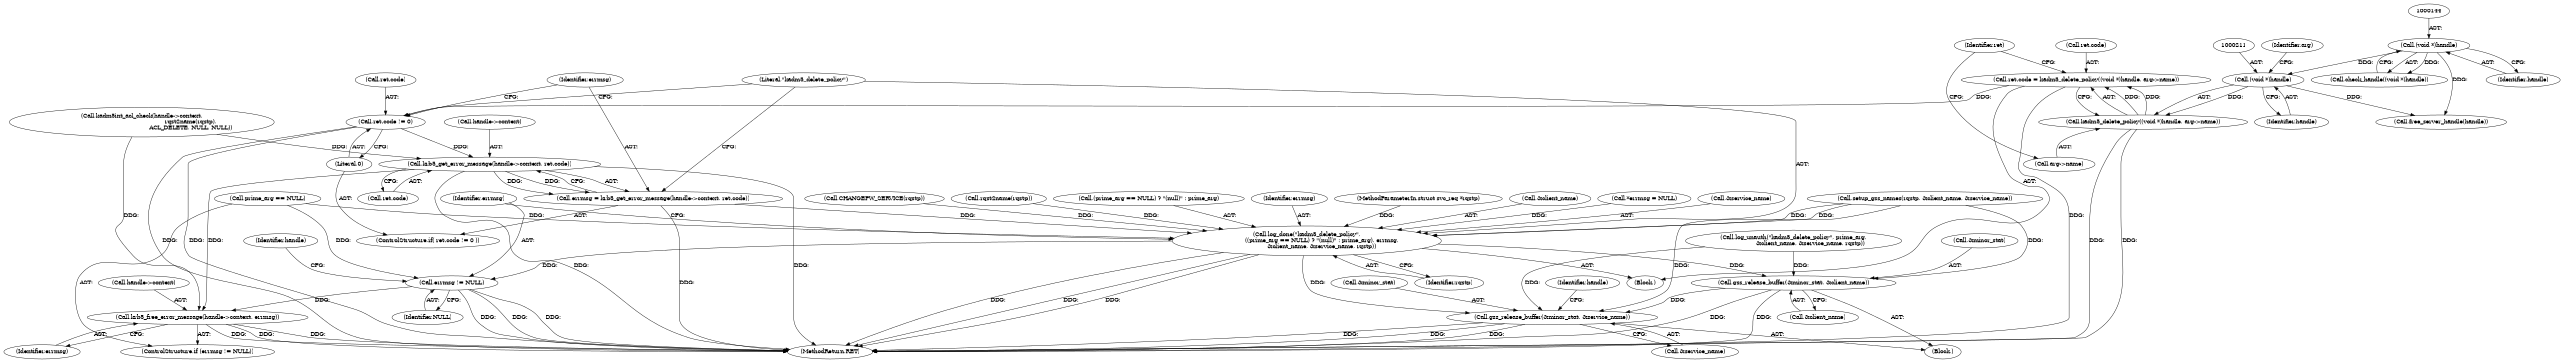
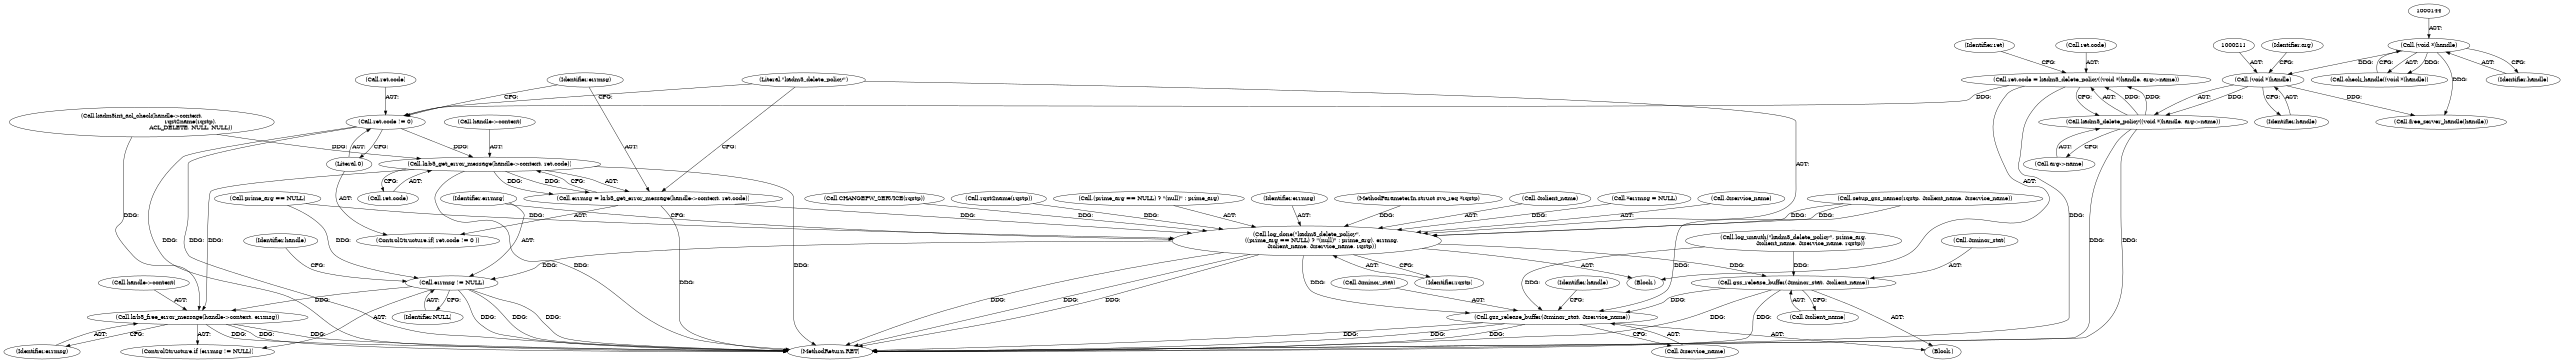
(1963, 118) -> (2093, 139)
(106, 263) -> (350, 322)
(1997, 265) -> none
